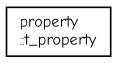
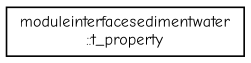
(59, 32) -> (125, 32)
